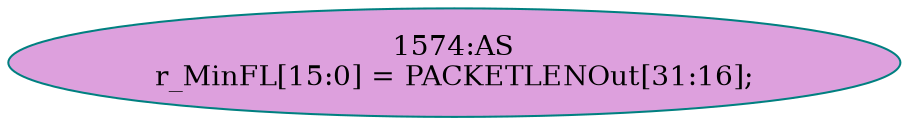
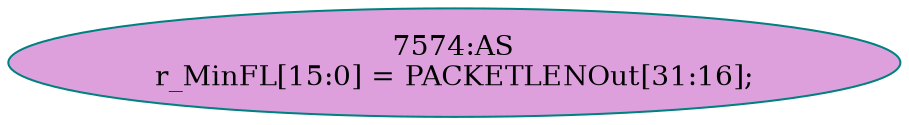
(454, 63) -> (454, 63)
